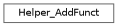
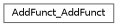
(59, 13) -> (59, 13)
